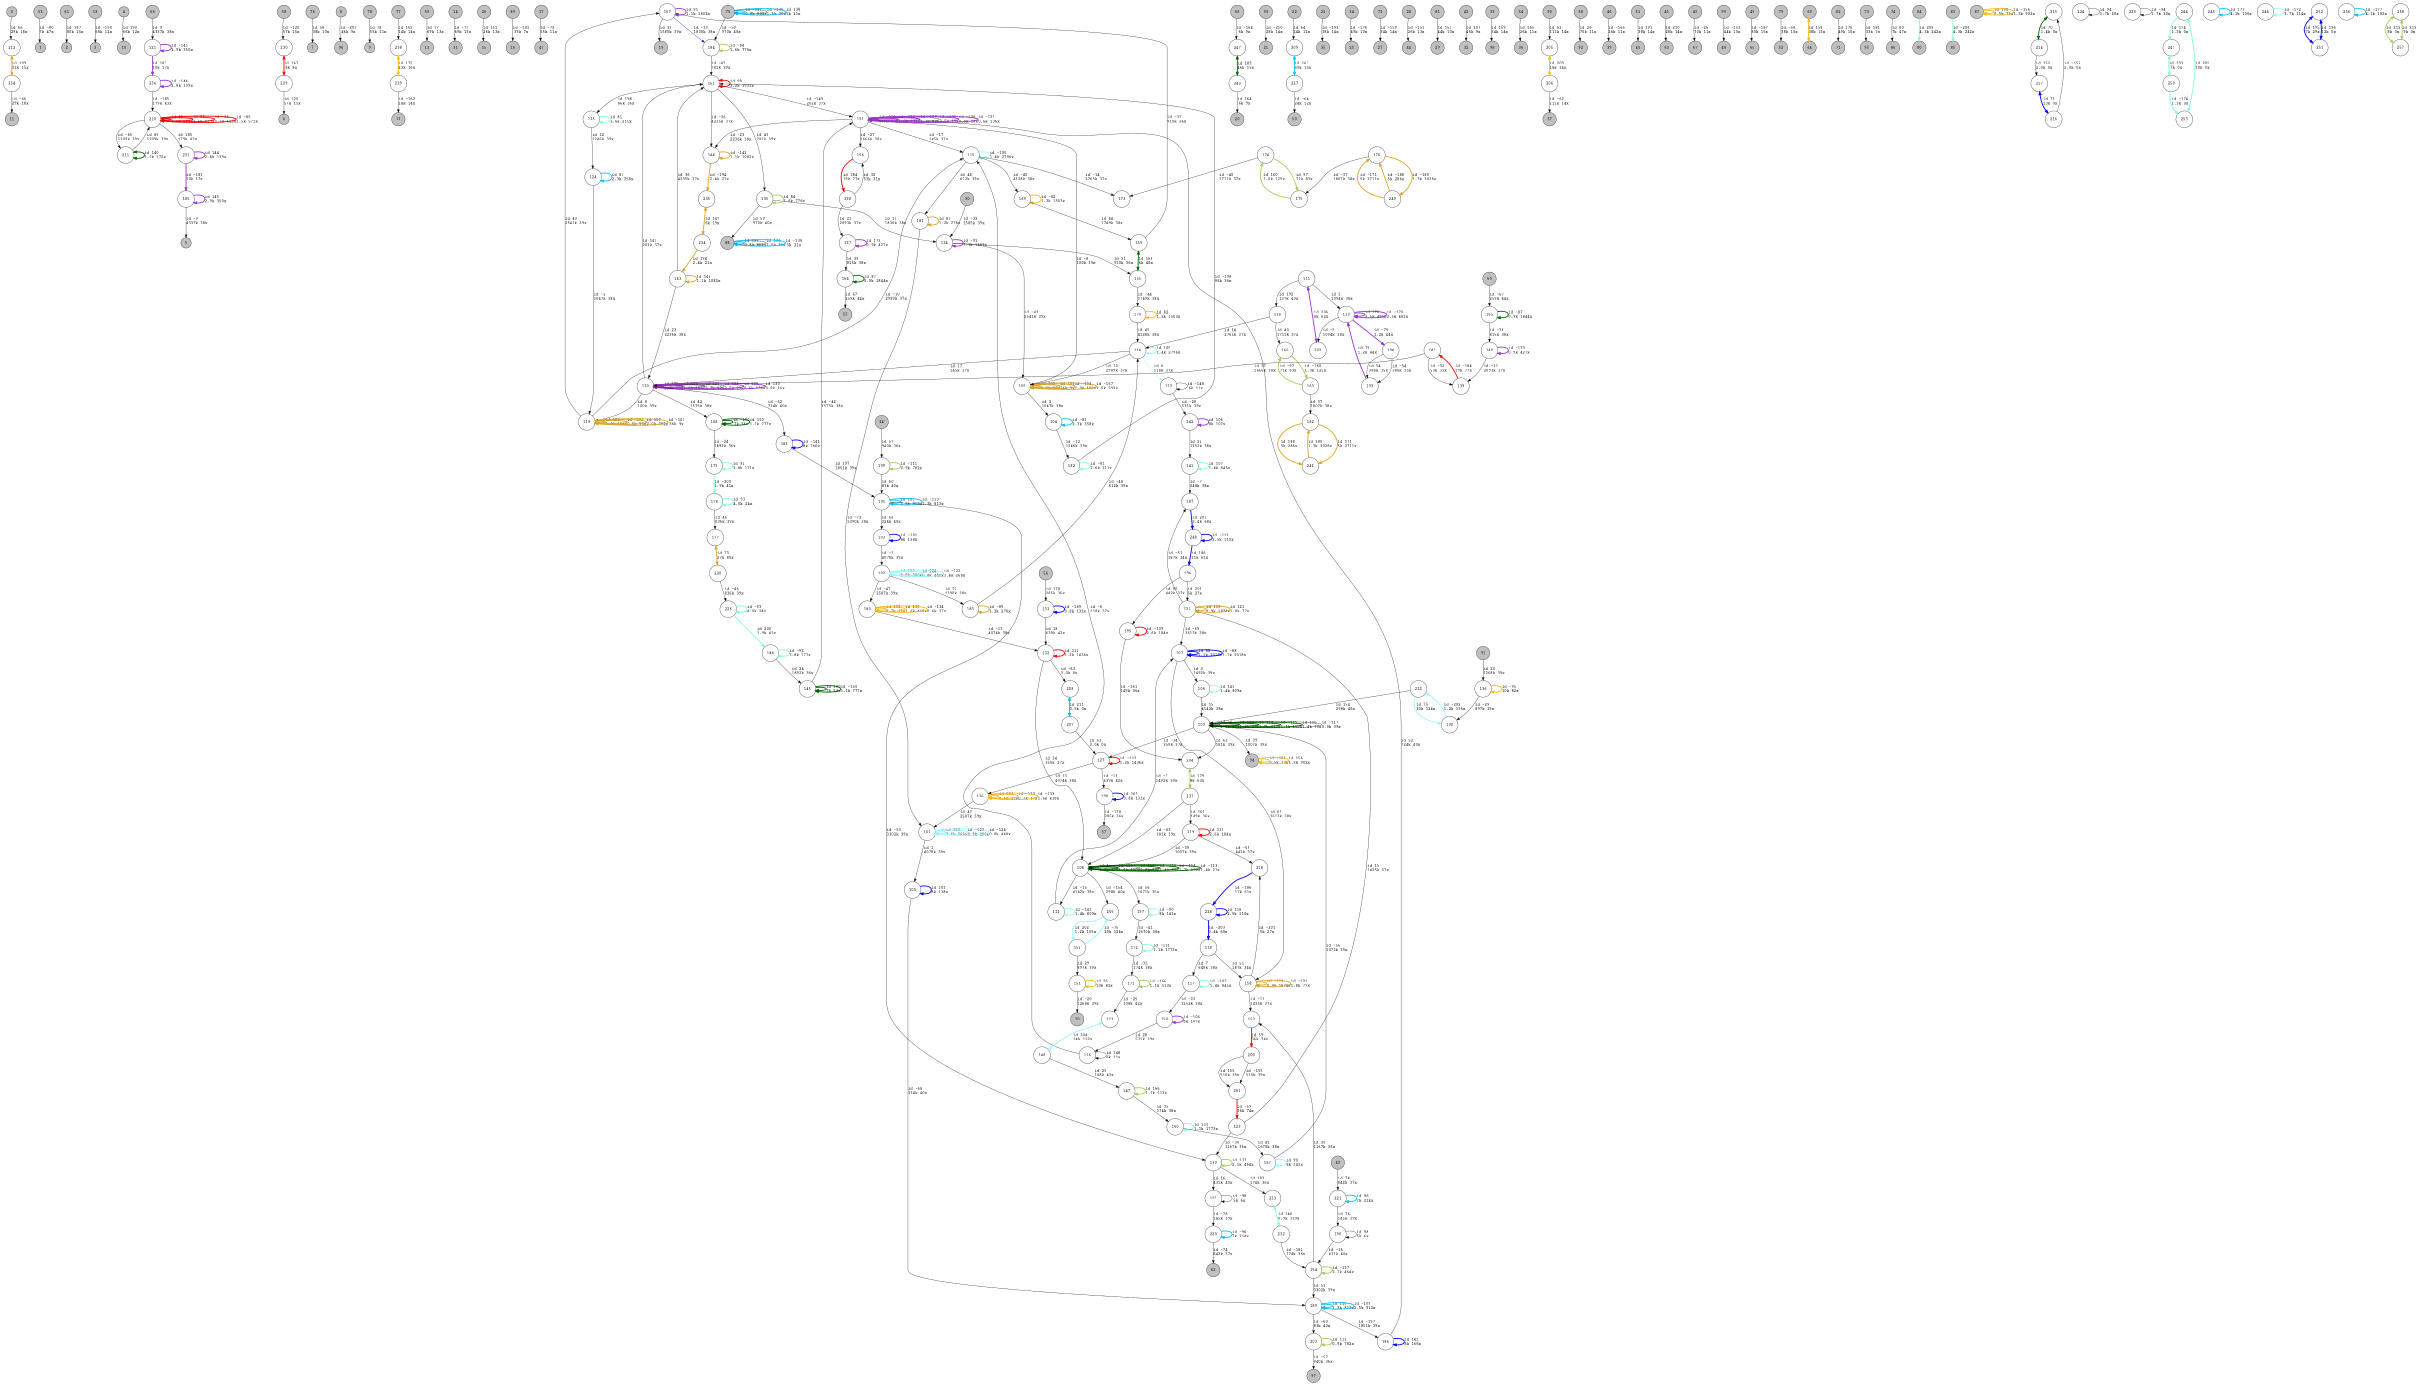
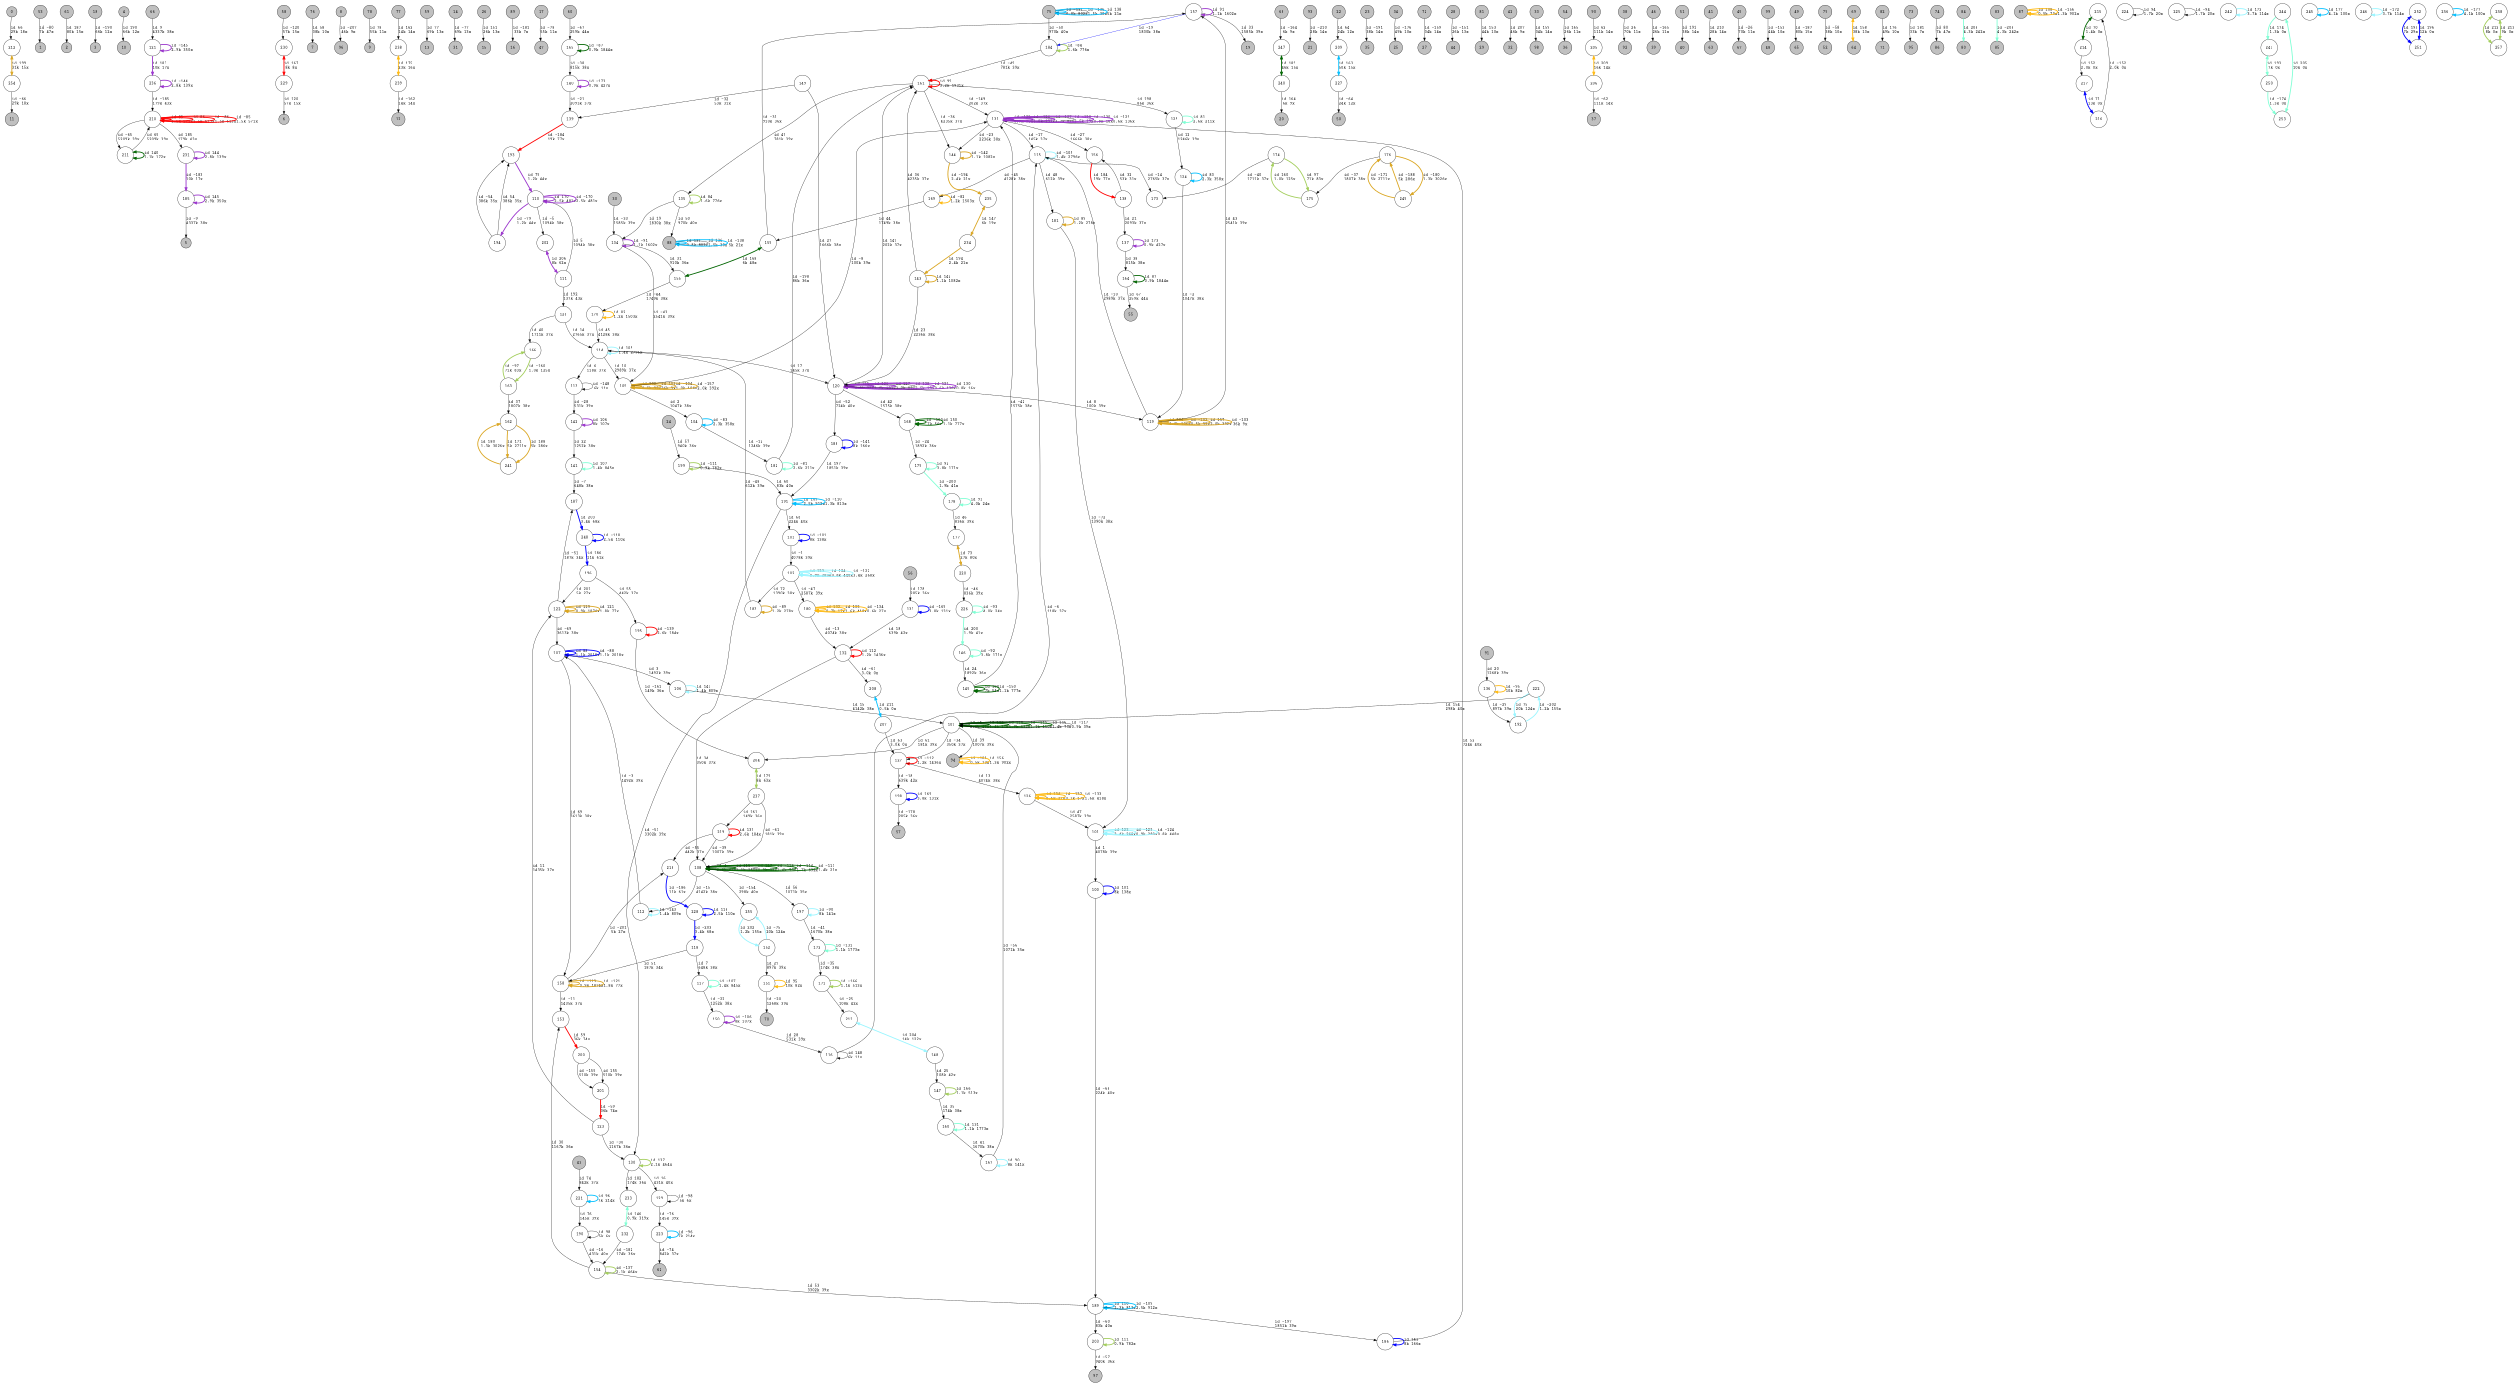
none -> (2228, 12)
(1451, 366) -> (542, 136)
(1150, 369) -> (586, 365)
